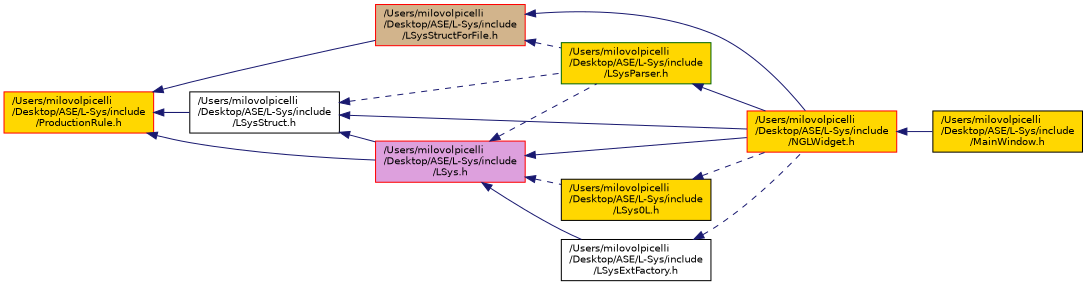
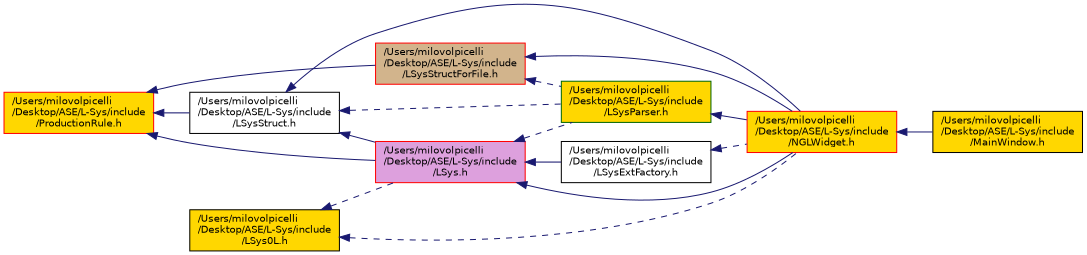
(548, 182) -> (362, 194)
